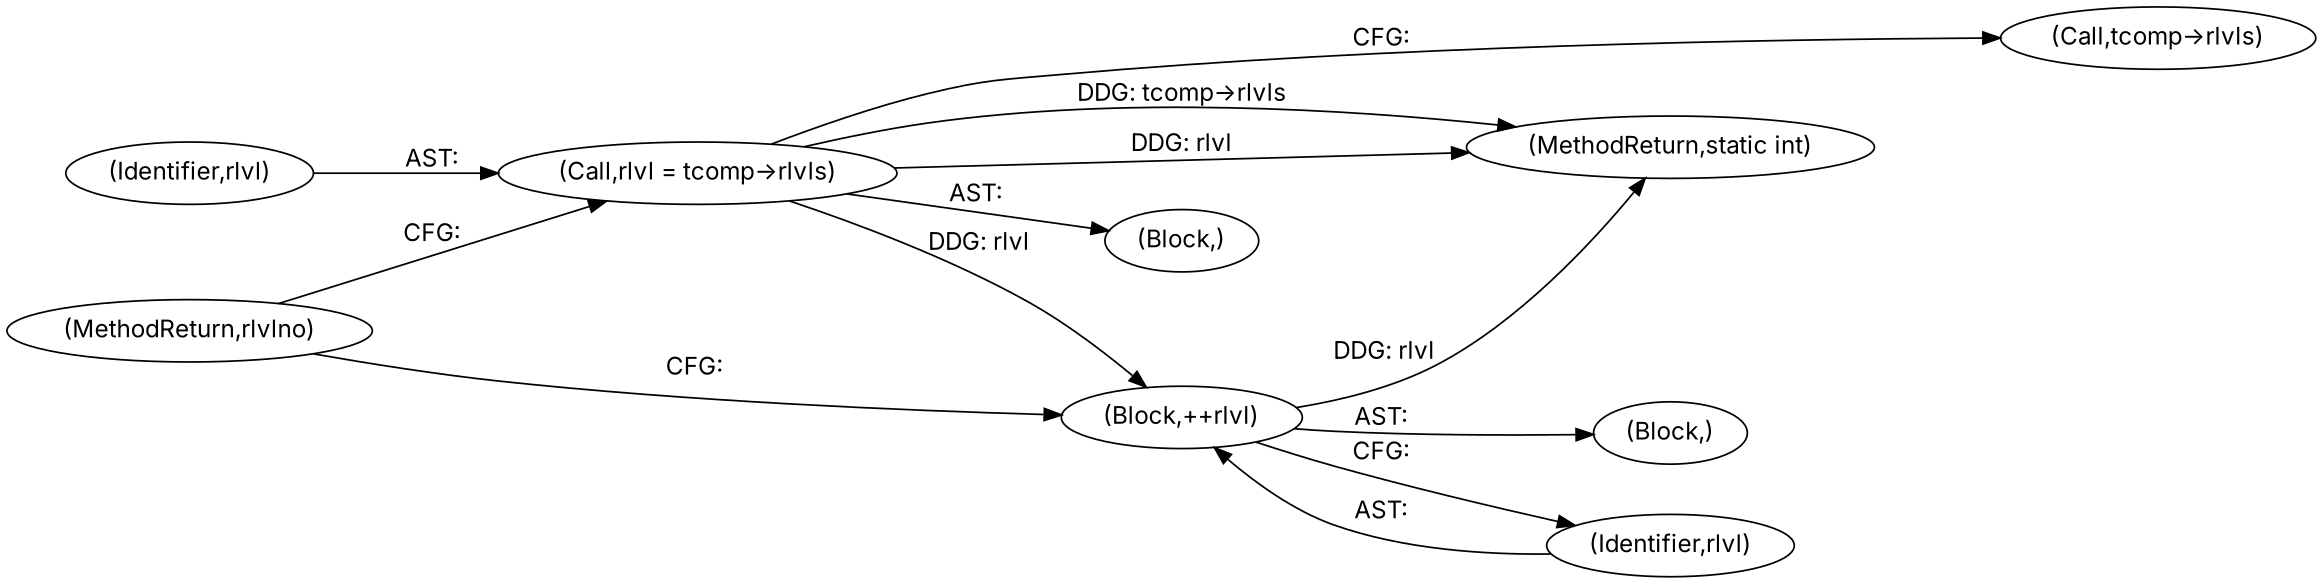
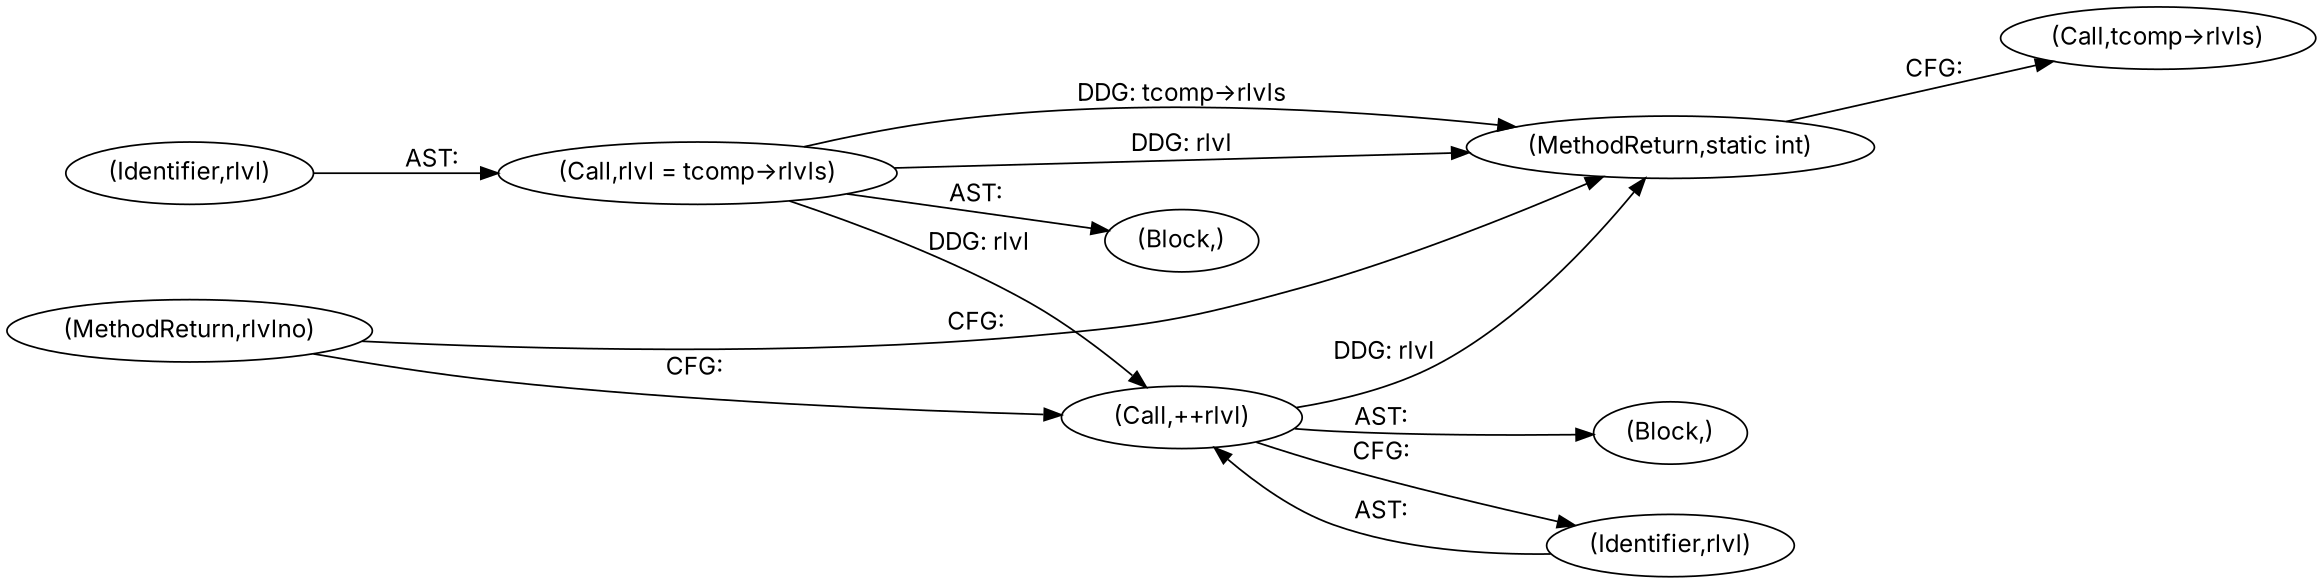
(1372, 54) -> (1911, 93)
(434, 255) -> (986, 339)
(1182, 417) -> (1182, 417)
